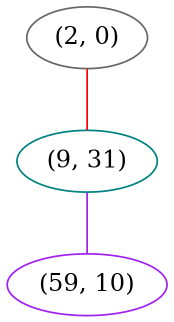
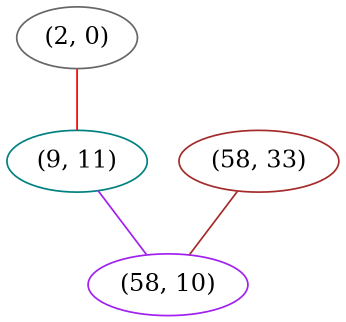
(87, 161) -> (77, 161)
none -> (259, 161)
(87, 285) -> (168, 285)
